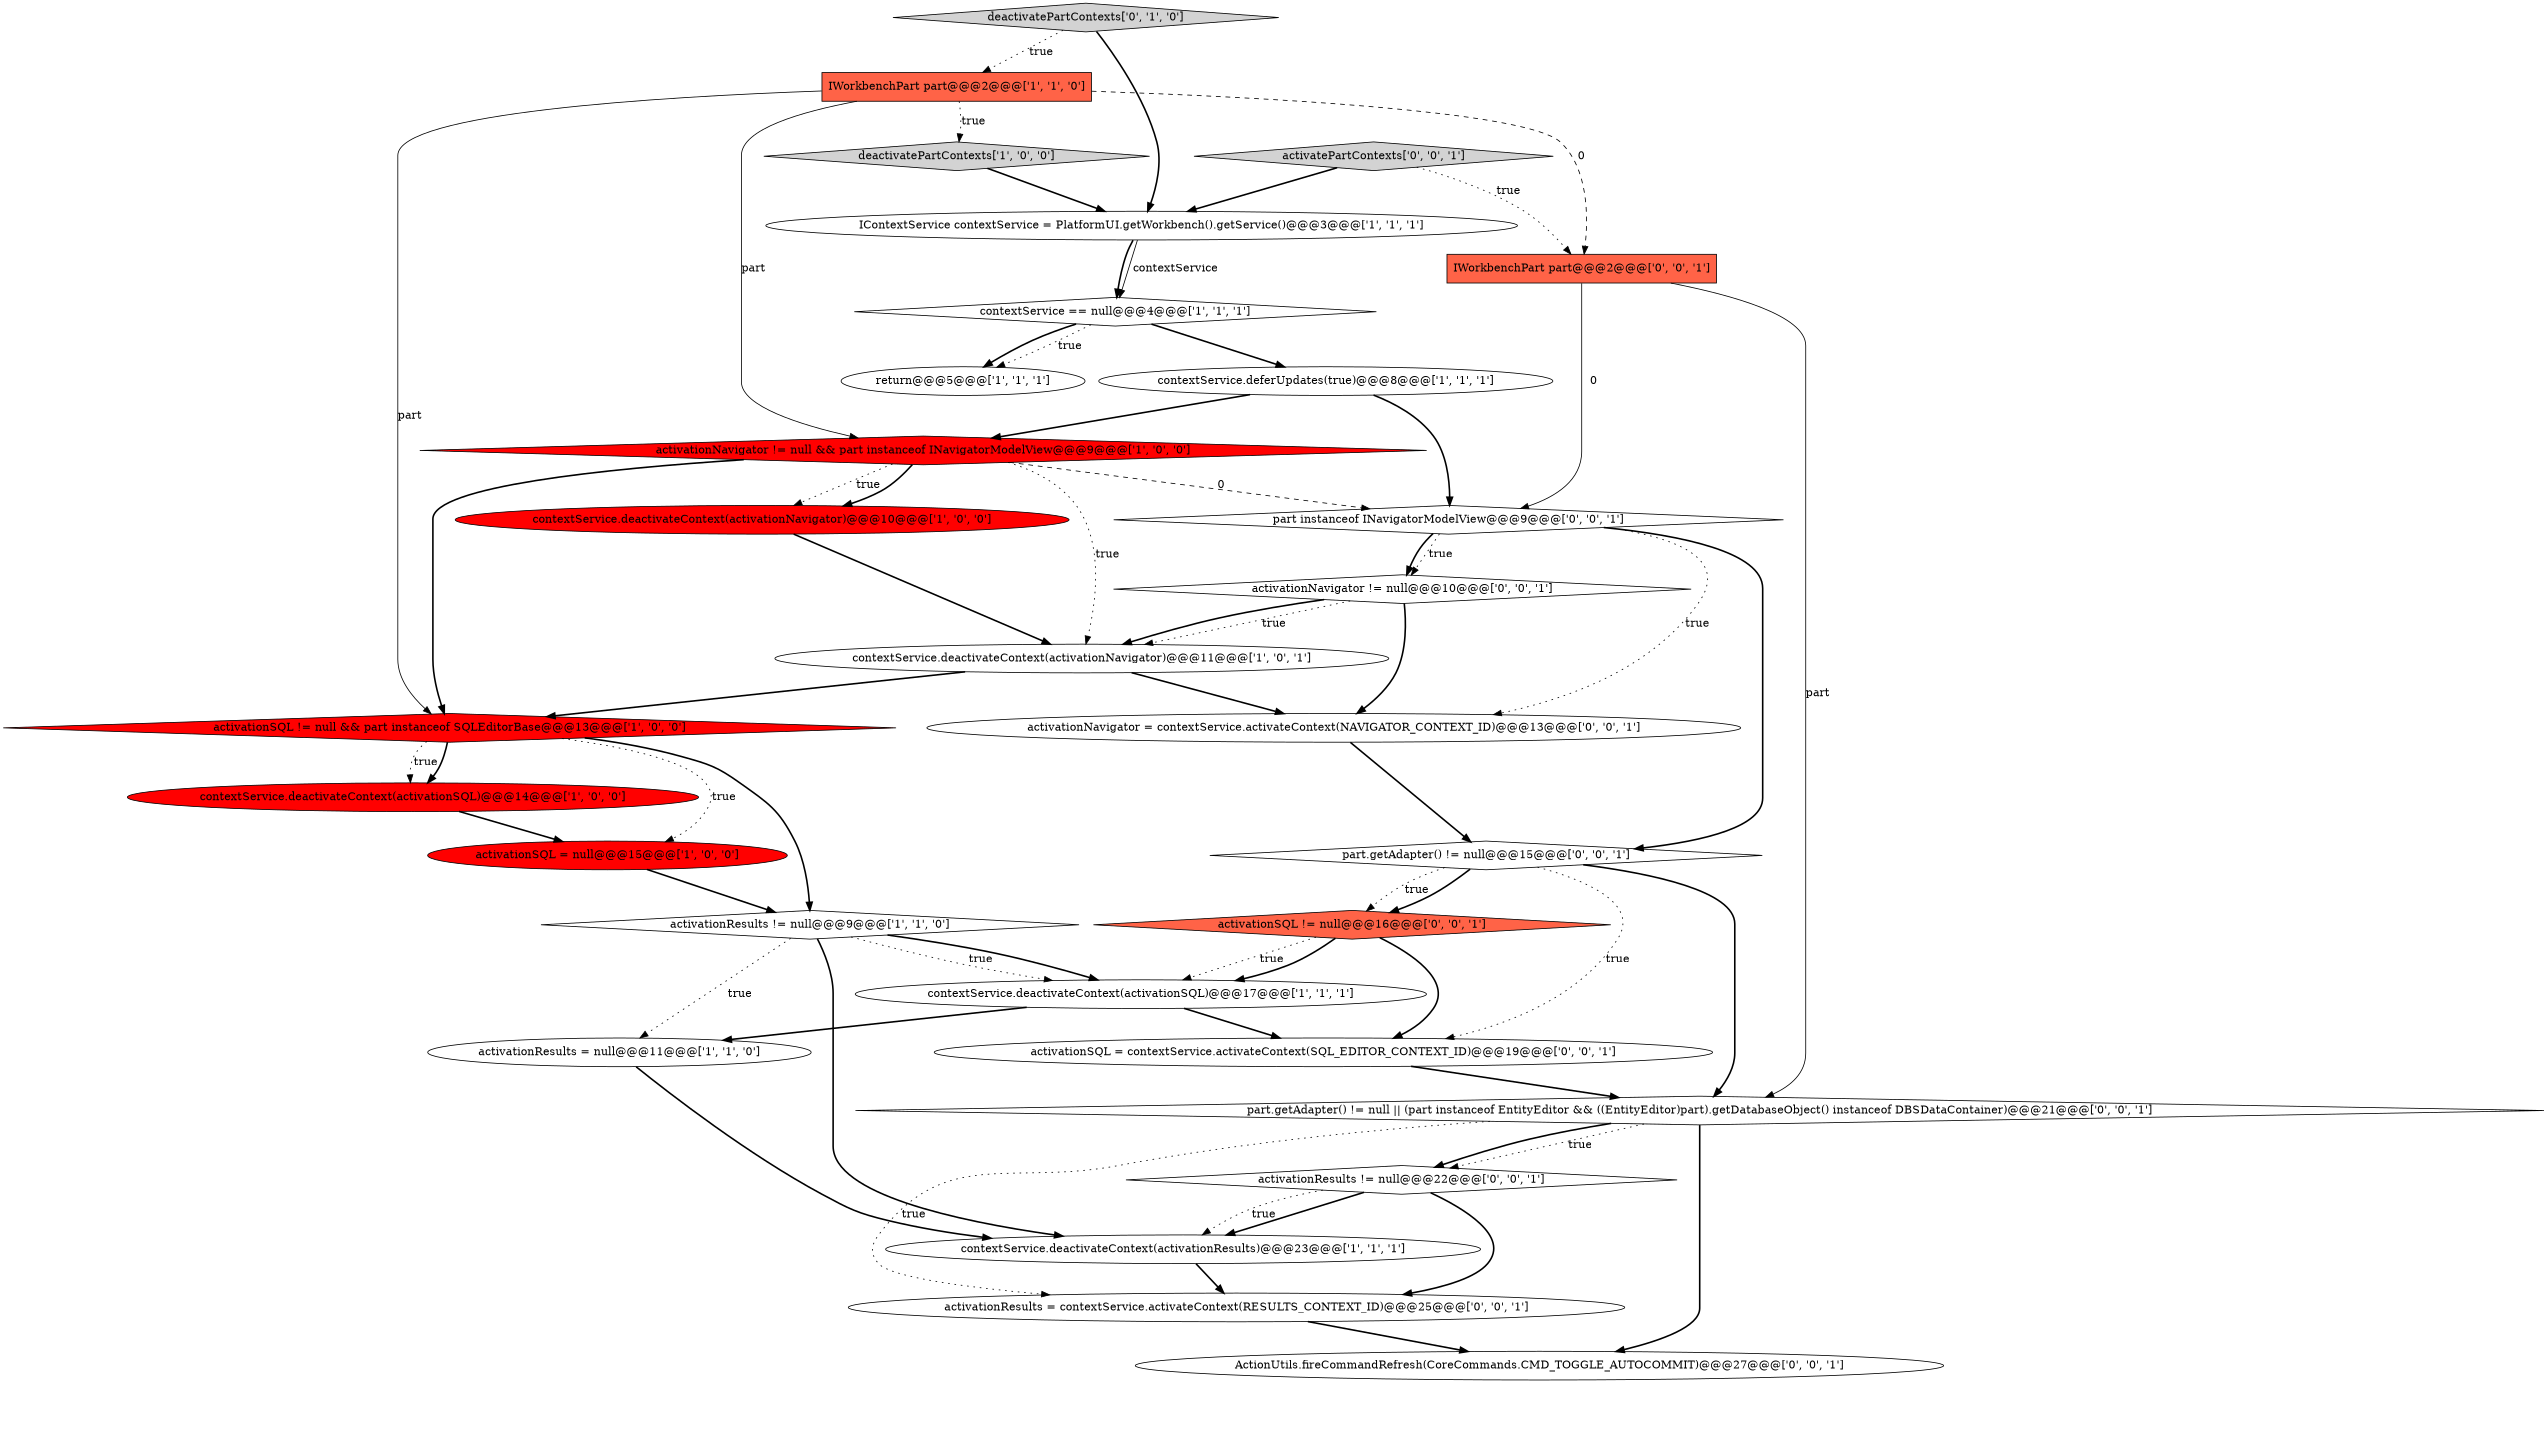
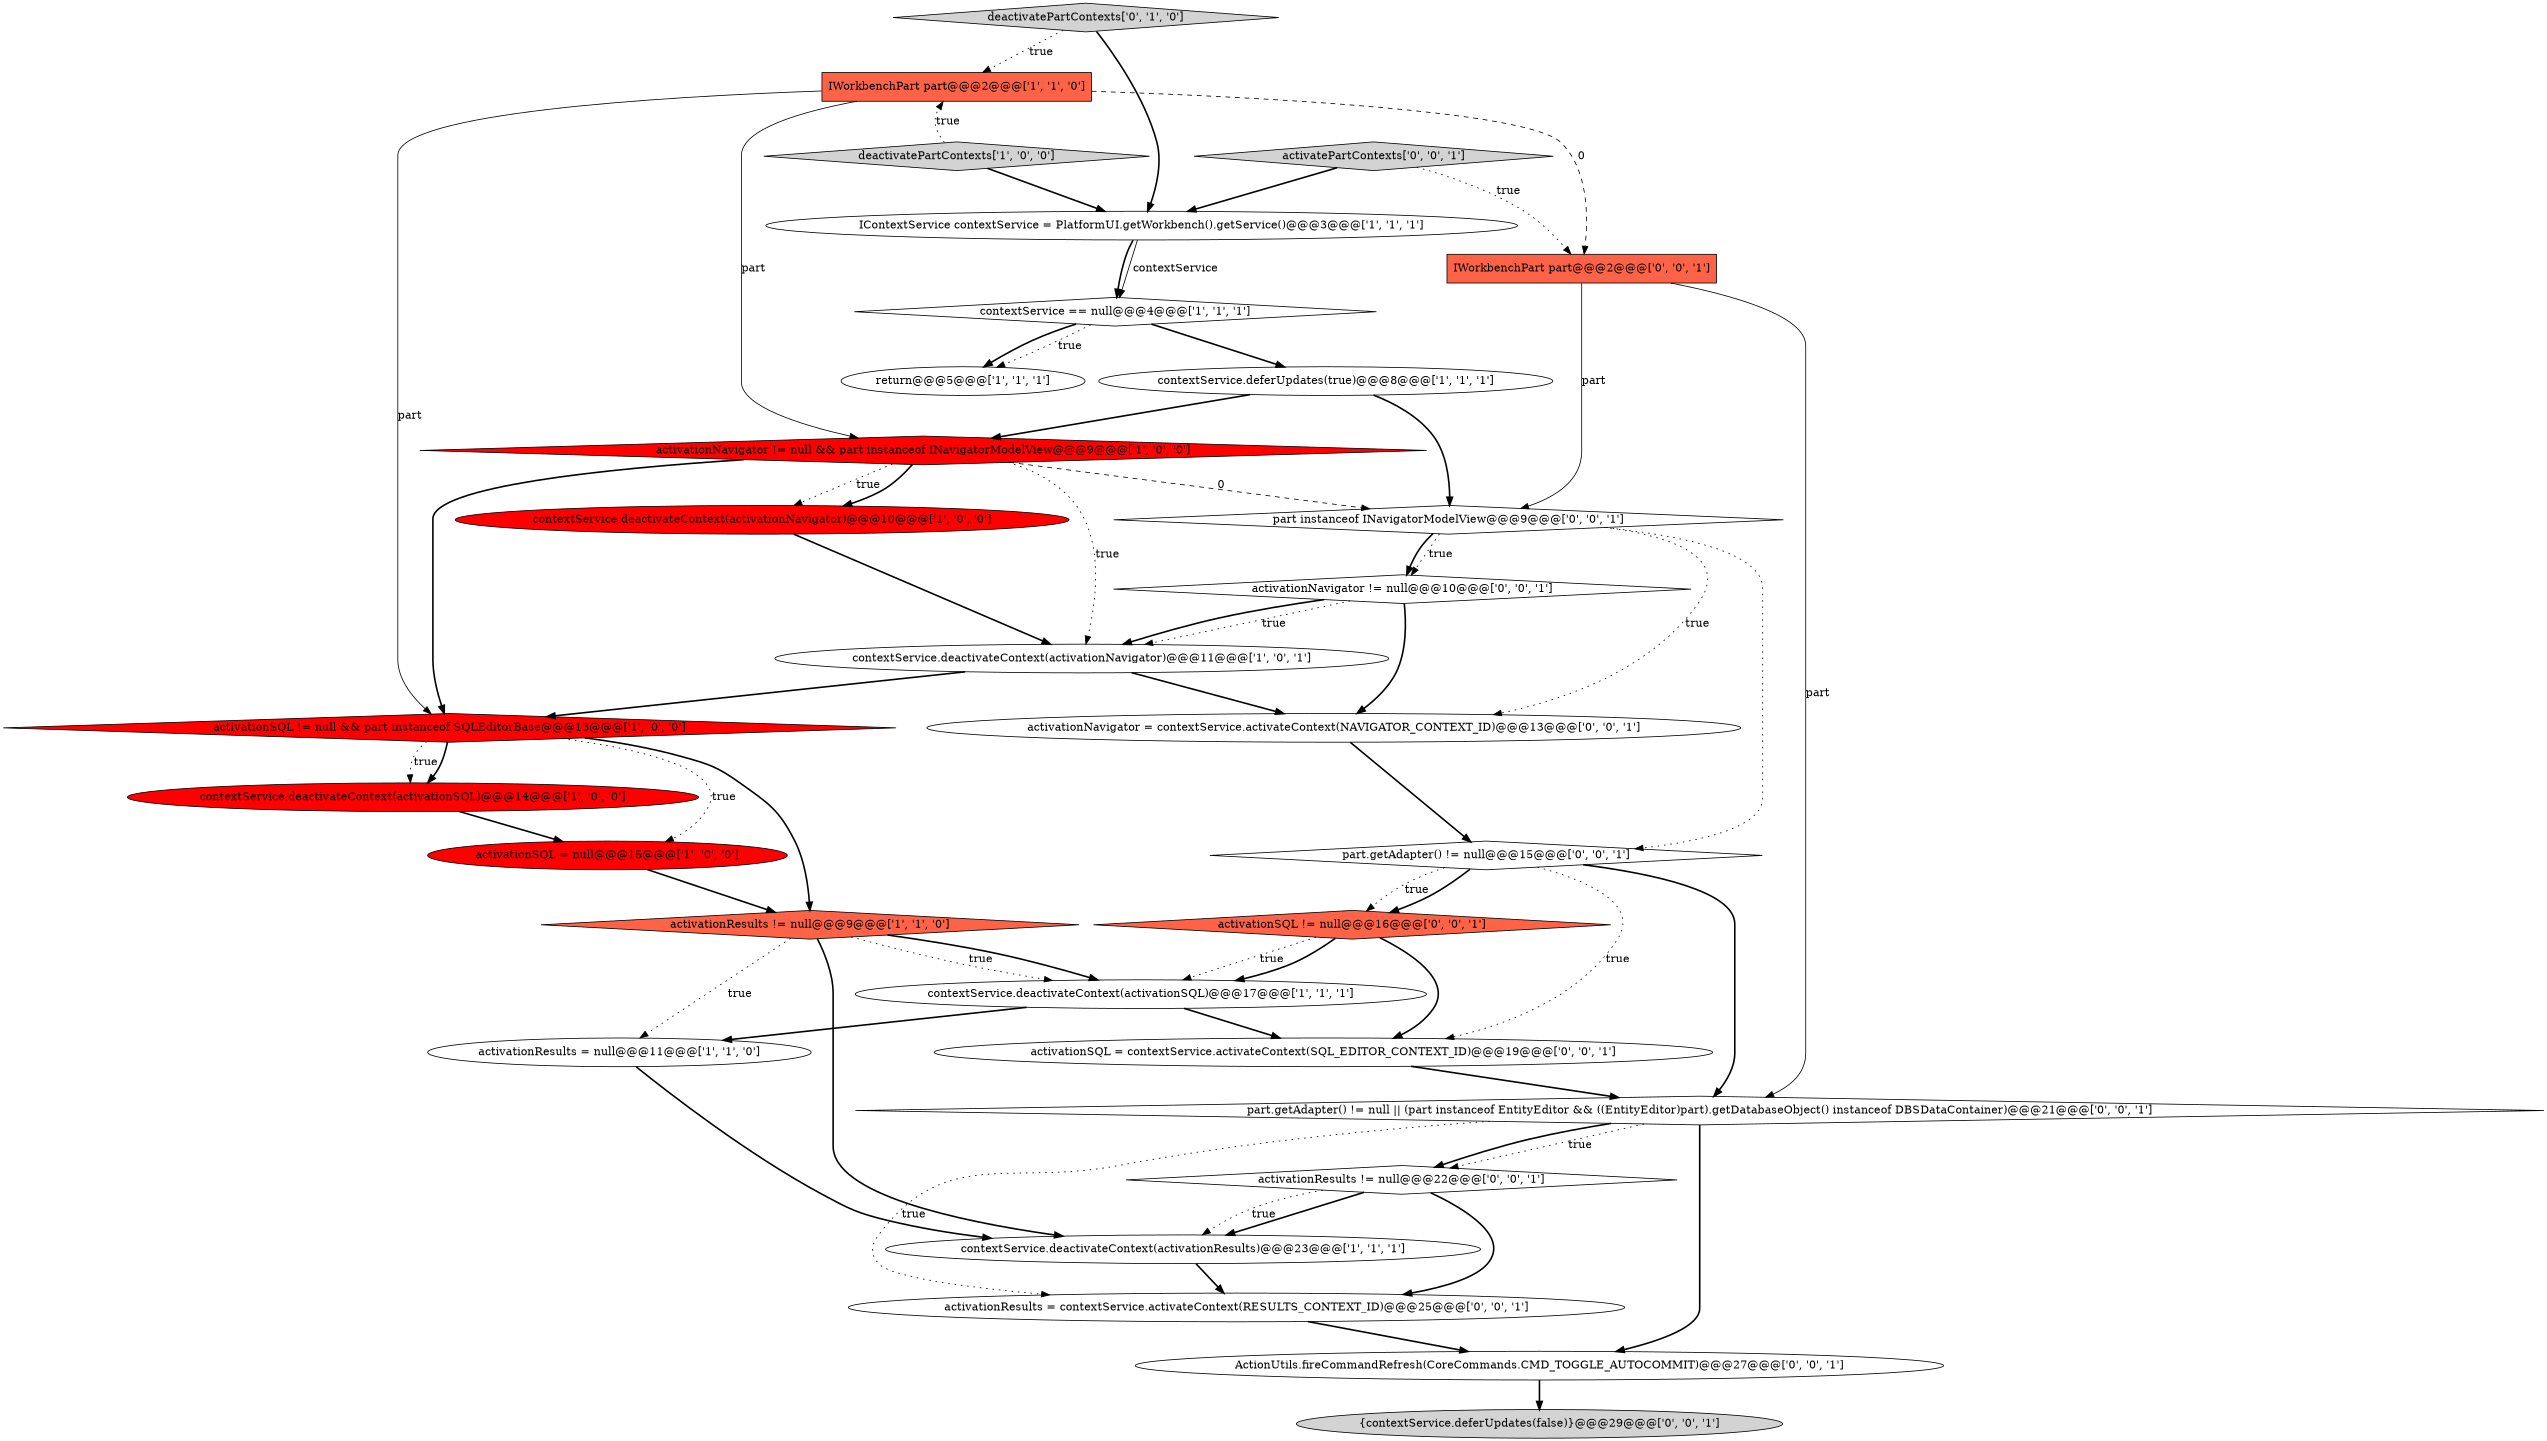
(961, 118) -> (936, 126)
(1594, 381) -> (1594, 381)
(1763, 672) -> (1763, 672)
(810, 925) -> (810, 925)
none -> (1539, 1424)
